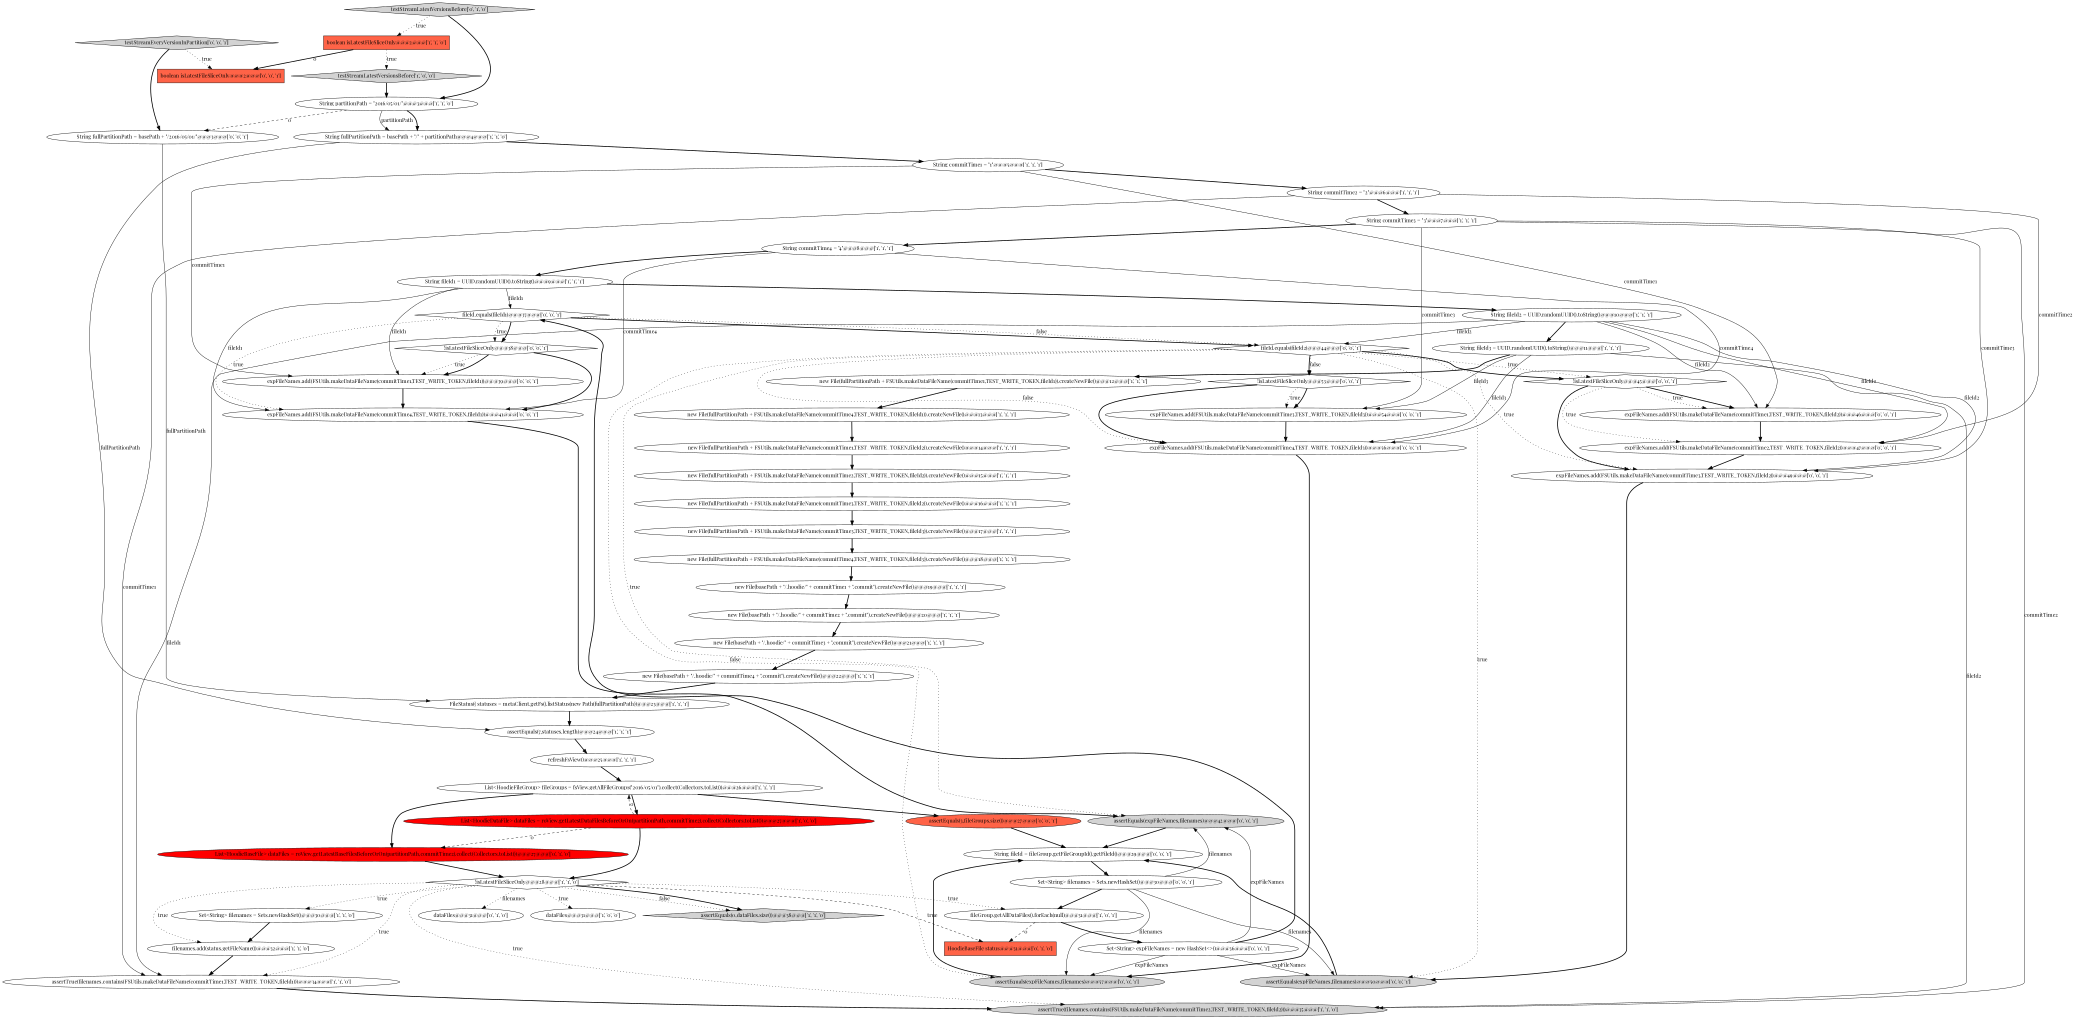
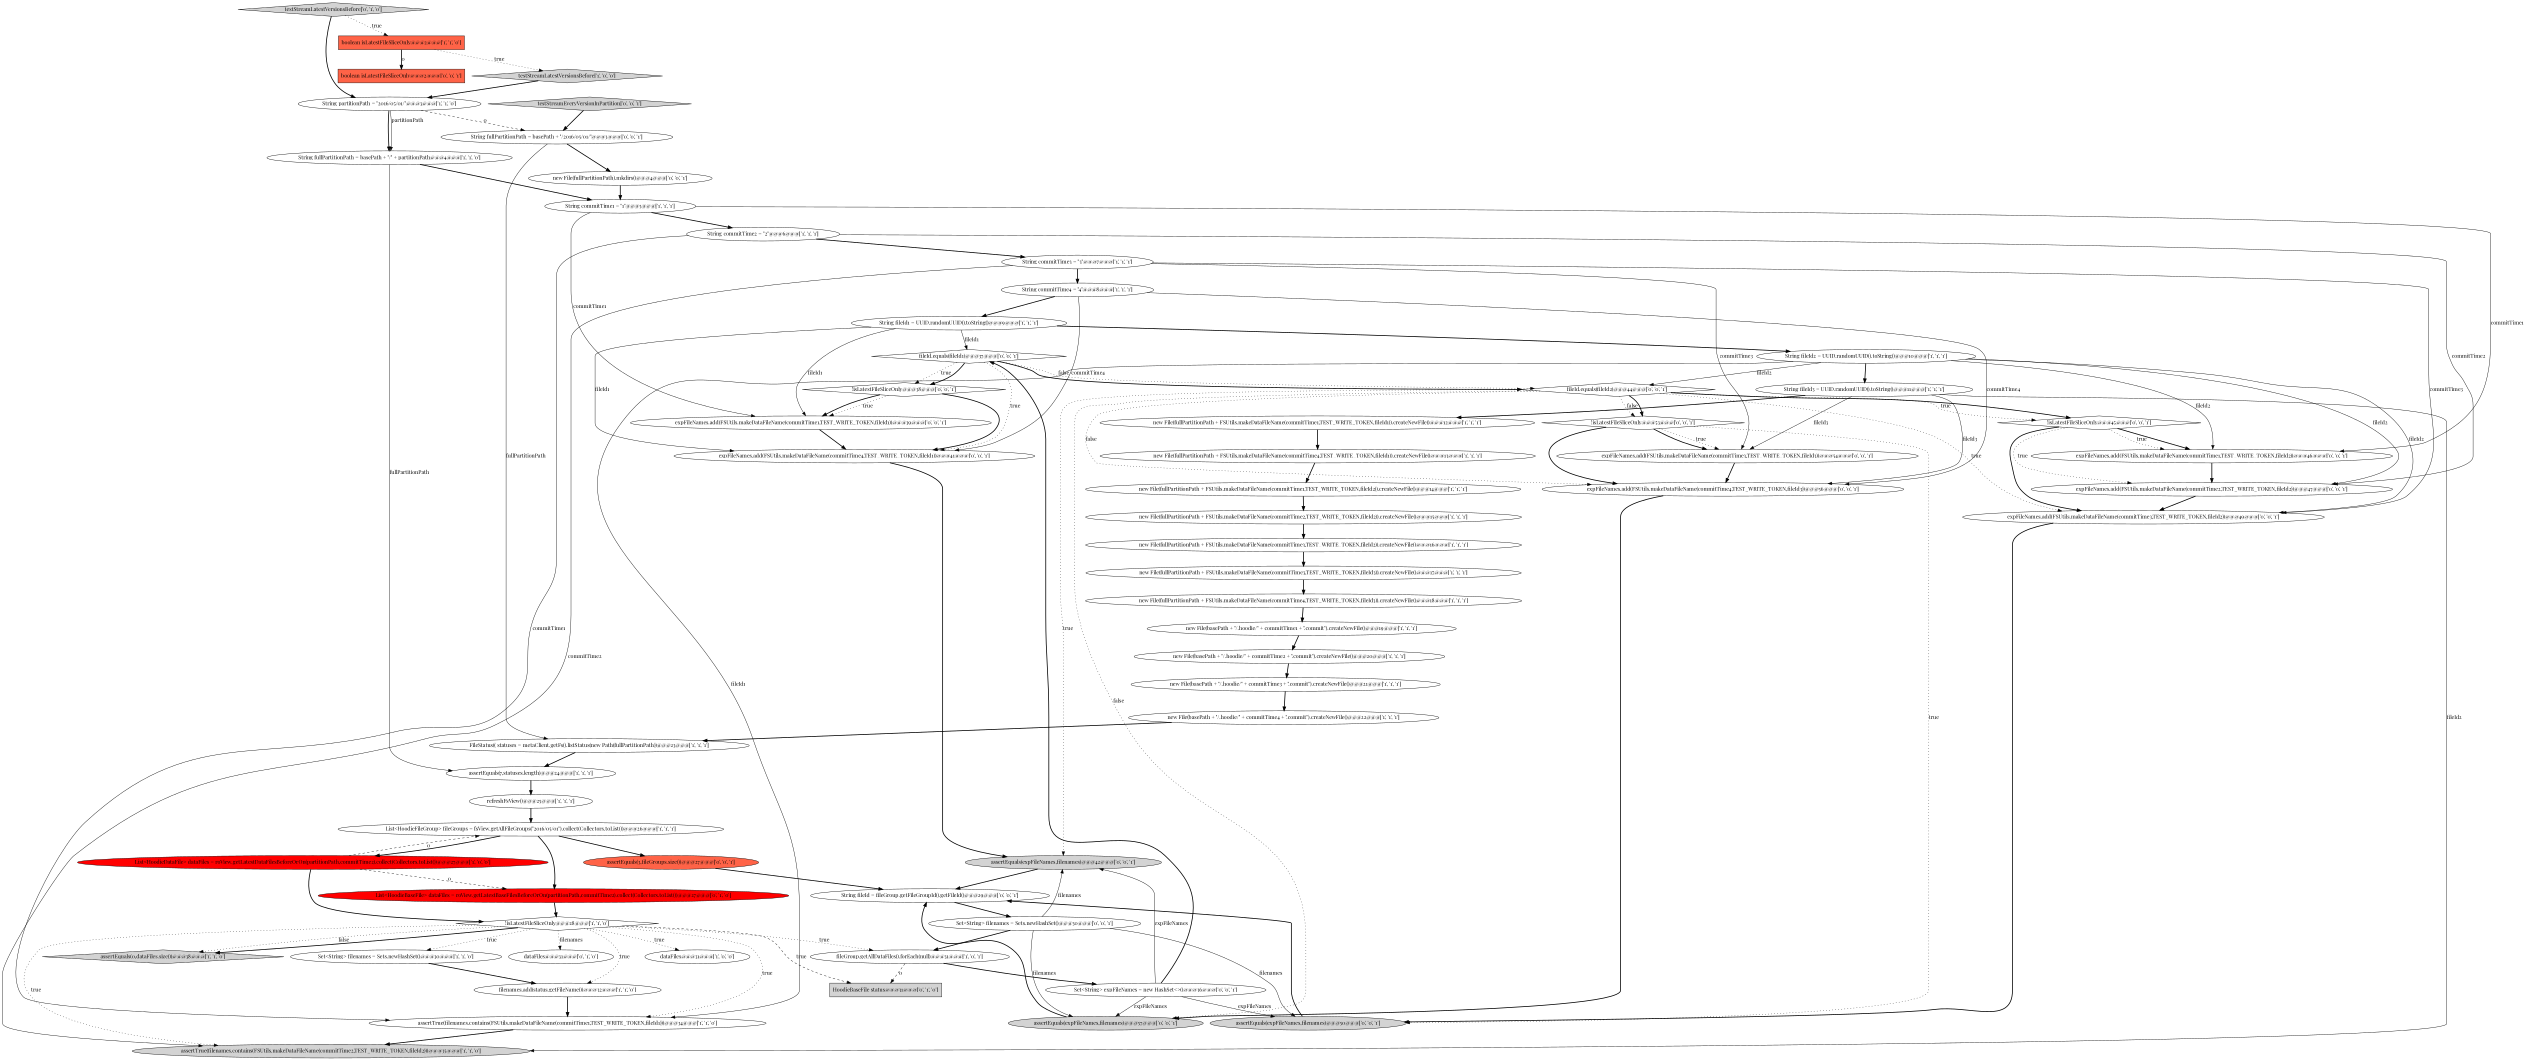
(197, 58) -> none
none -> (620, 178)
(1477, 642) -> (1929, 865)
(1000, 949) -> (886, 990)
